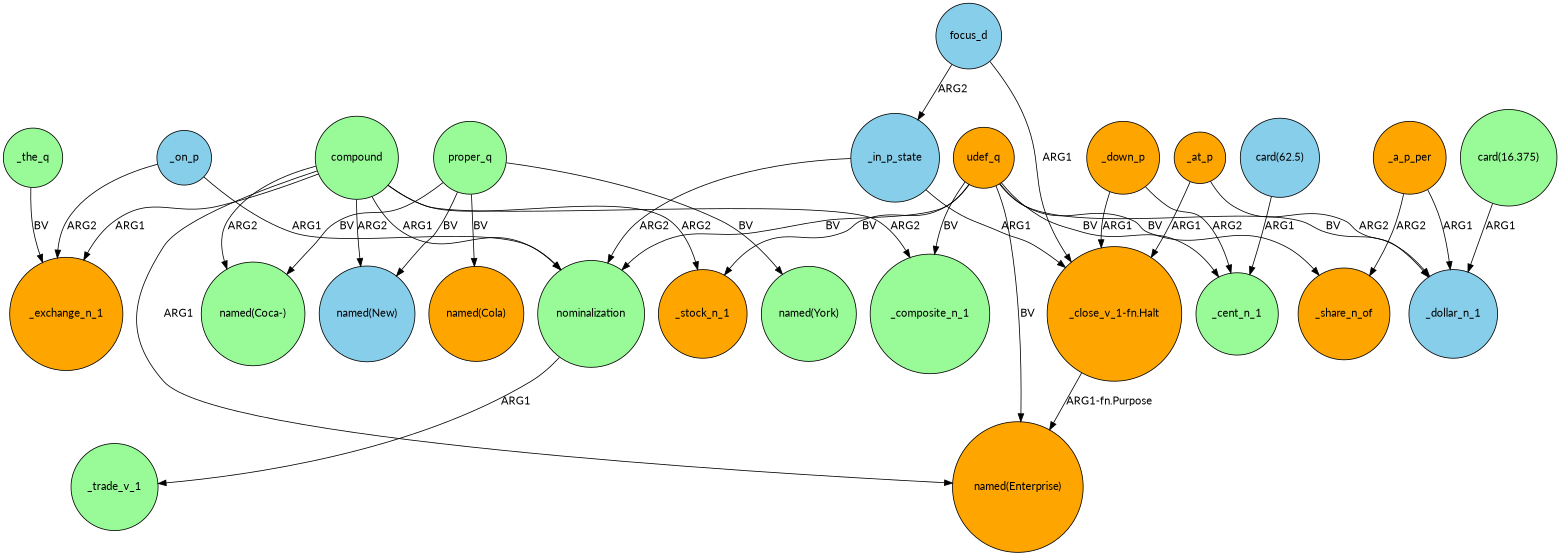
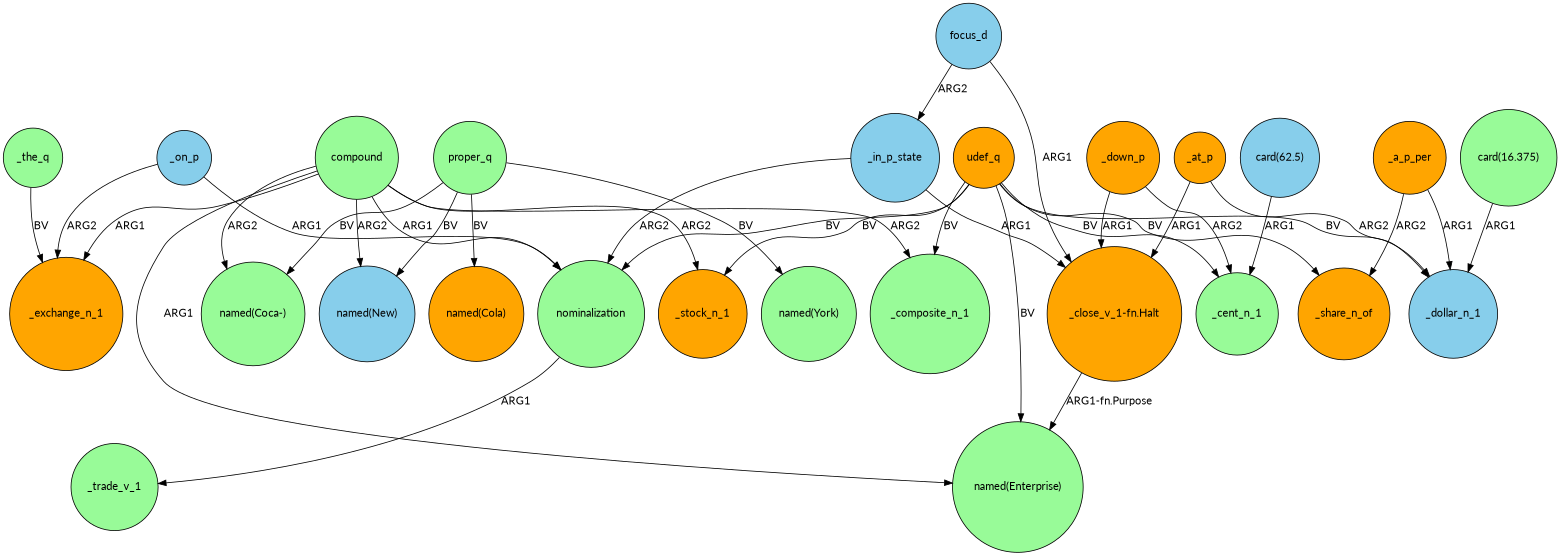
(1018, 487) -> (1018, 487)
